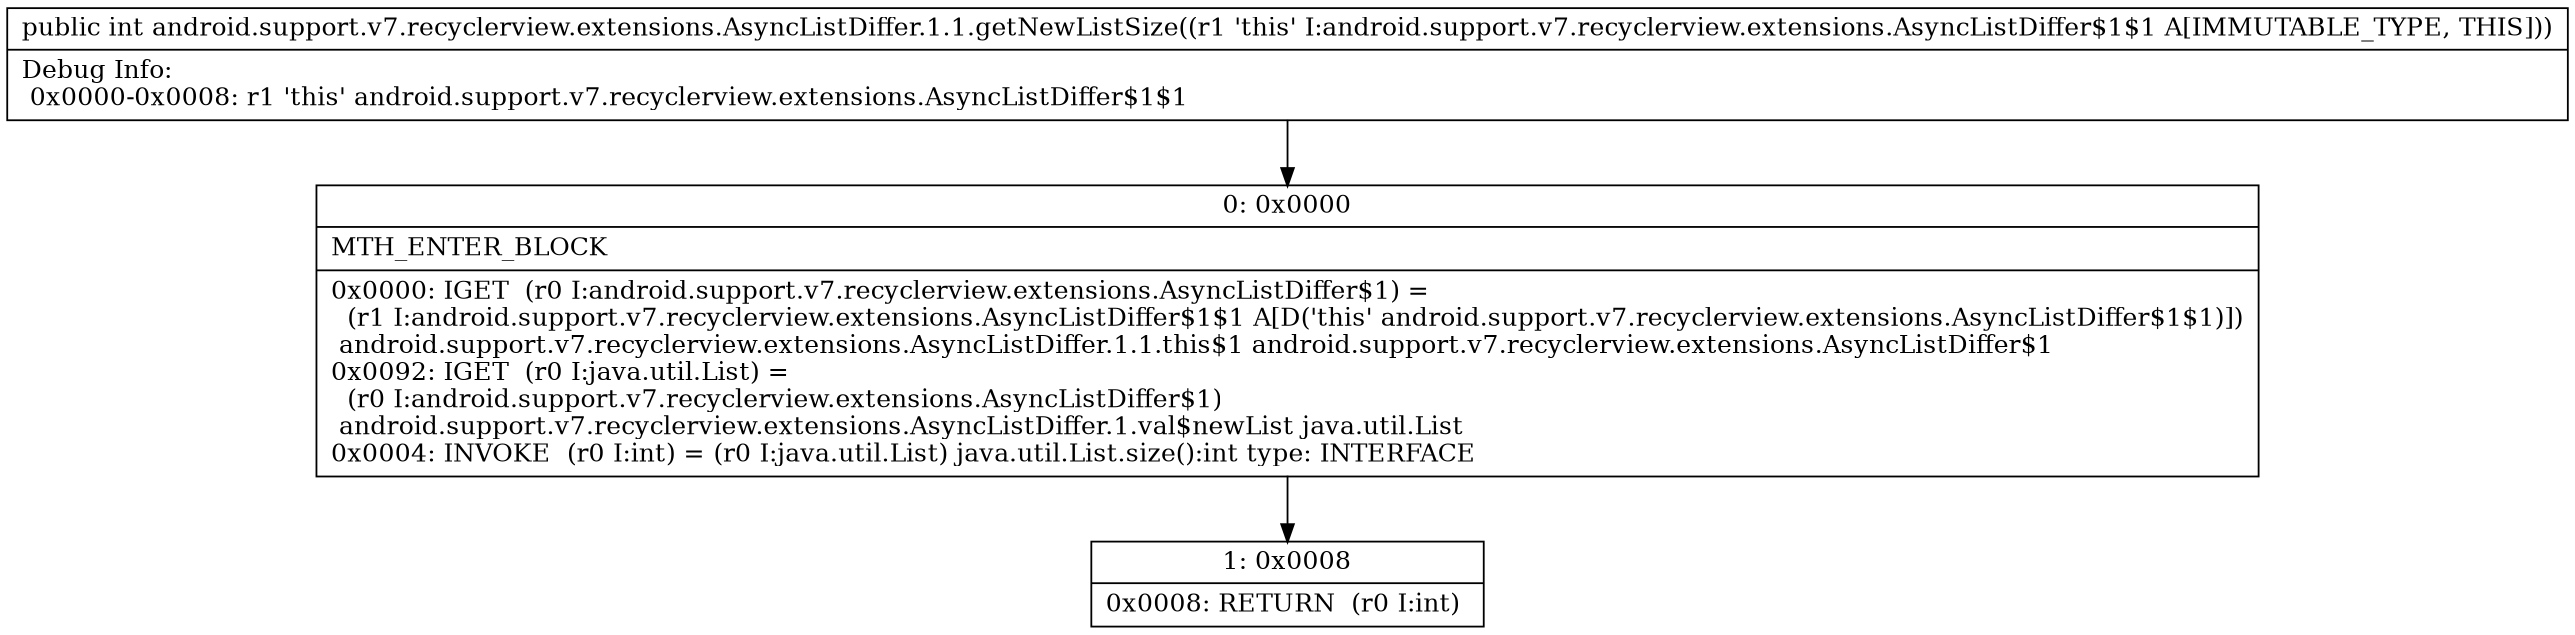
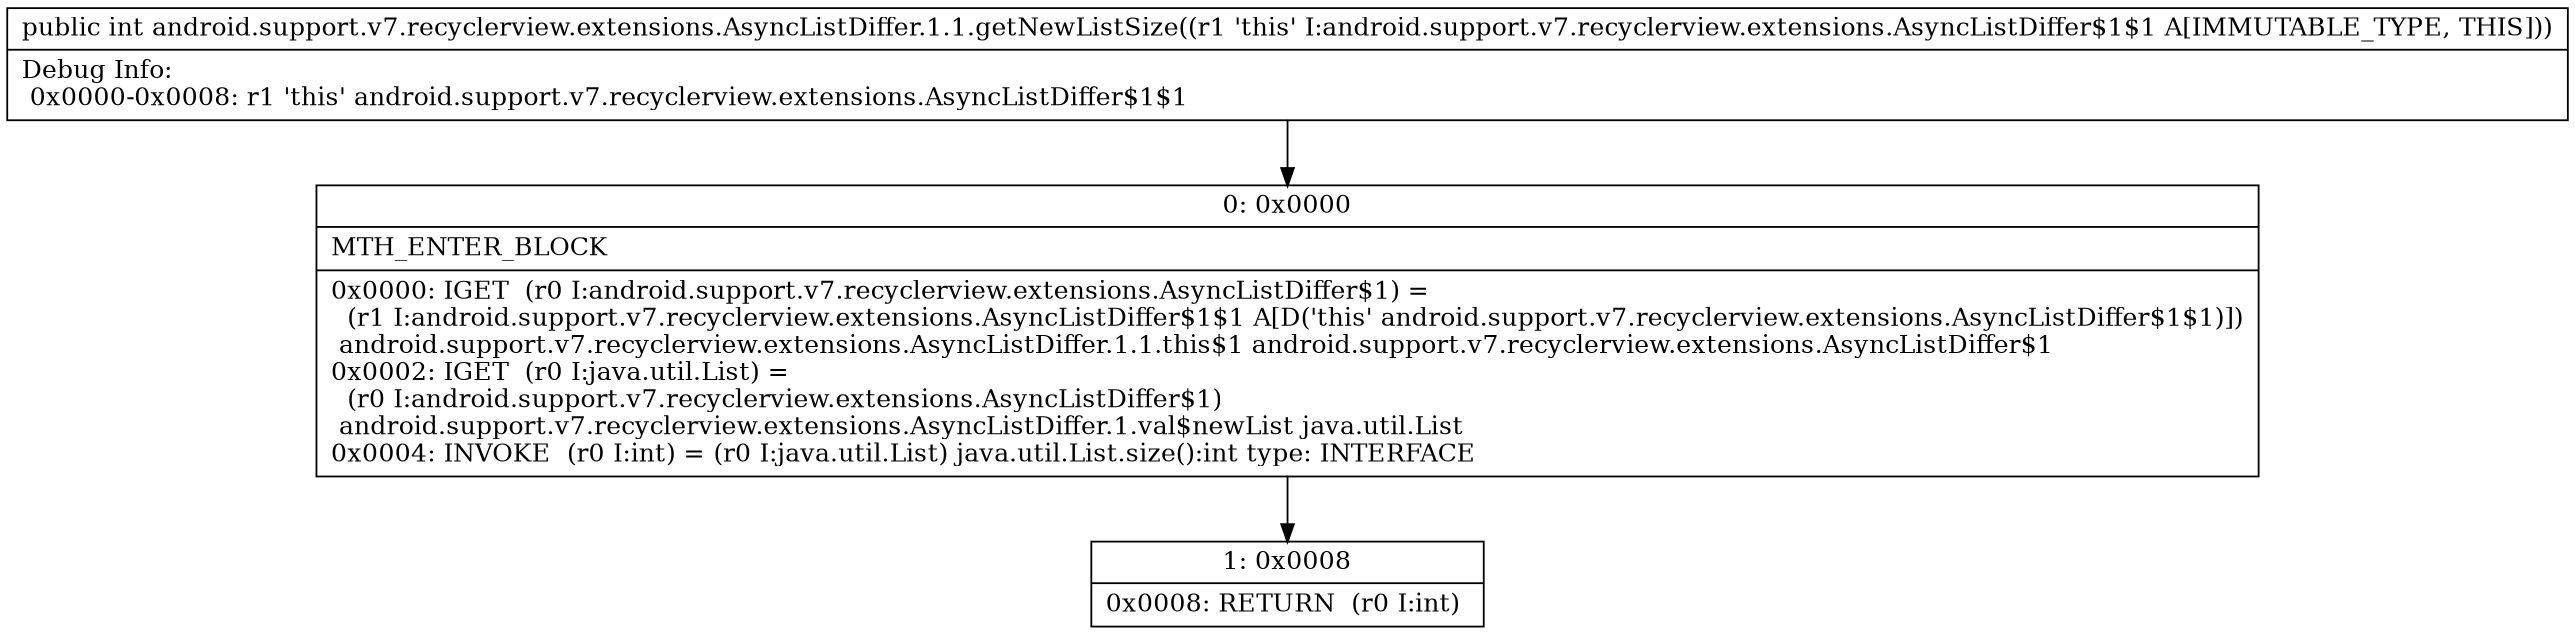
(565, 373) -> (565, 373)
